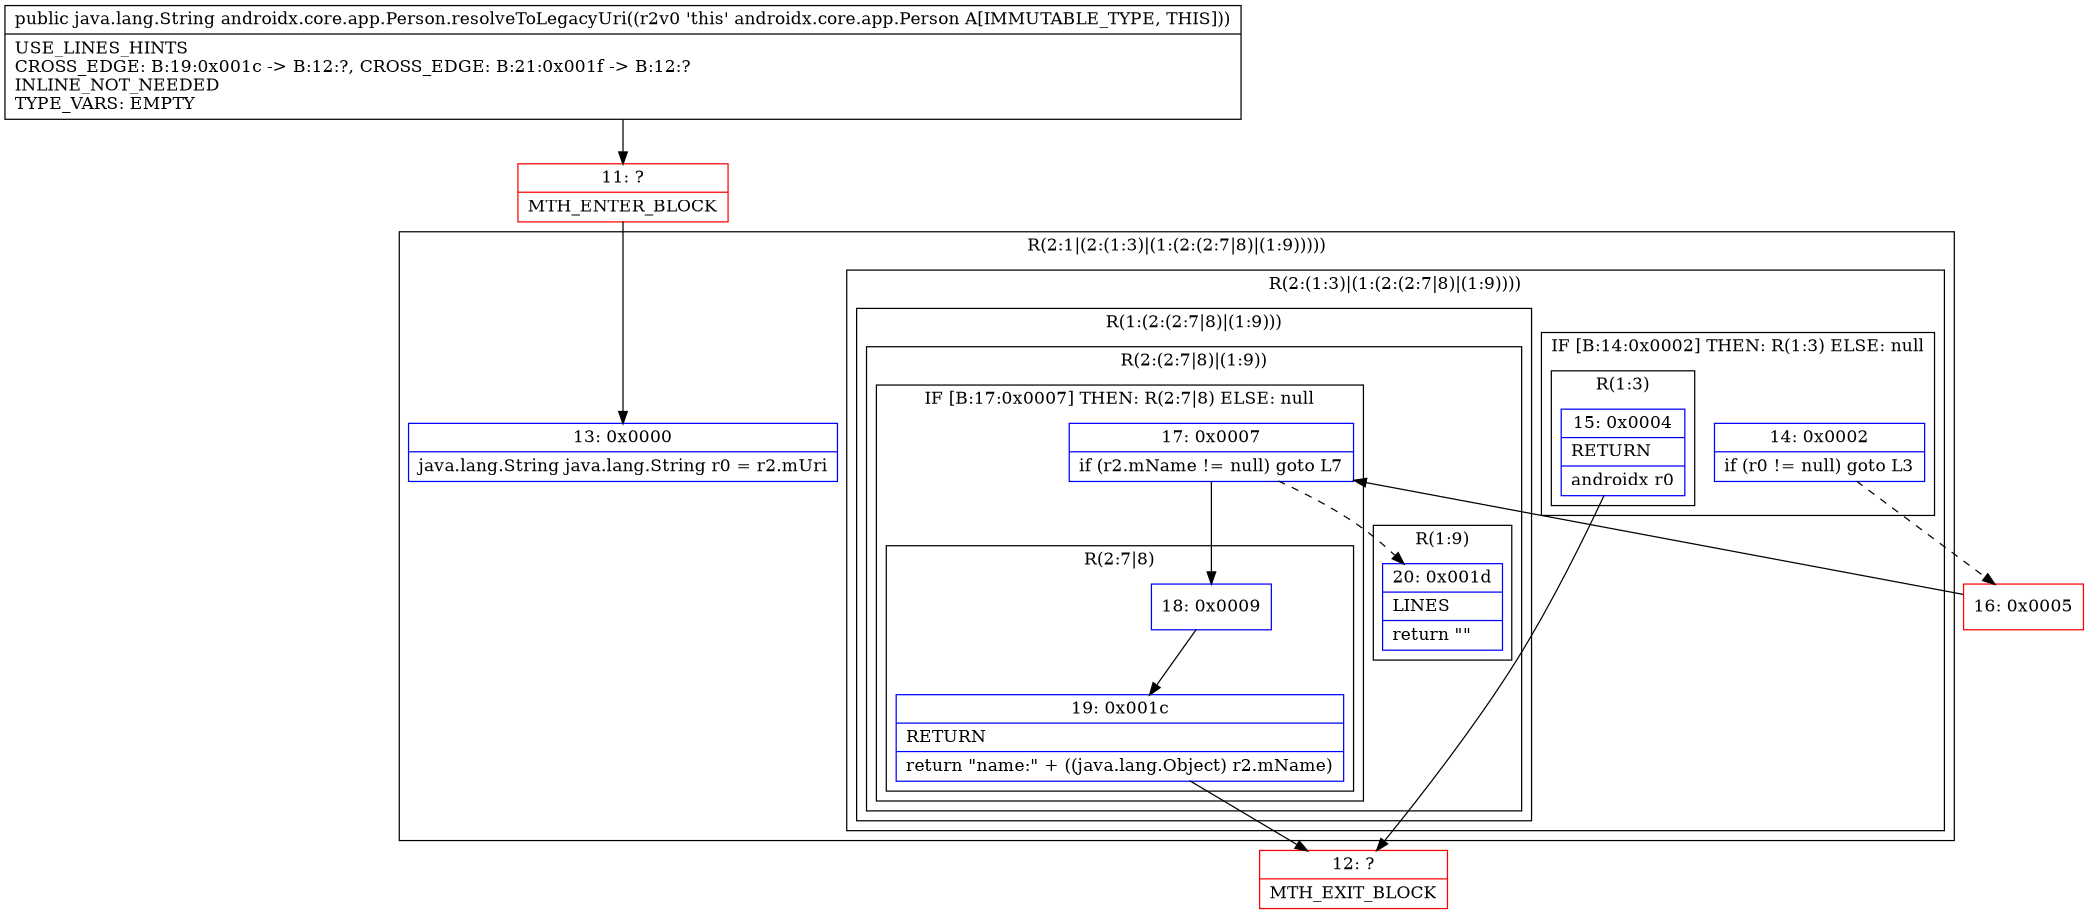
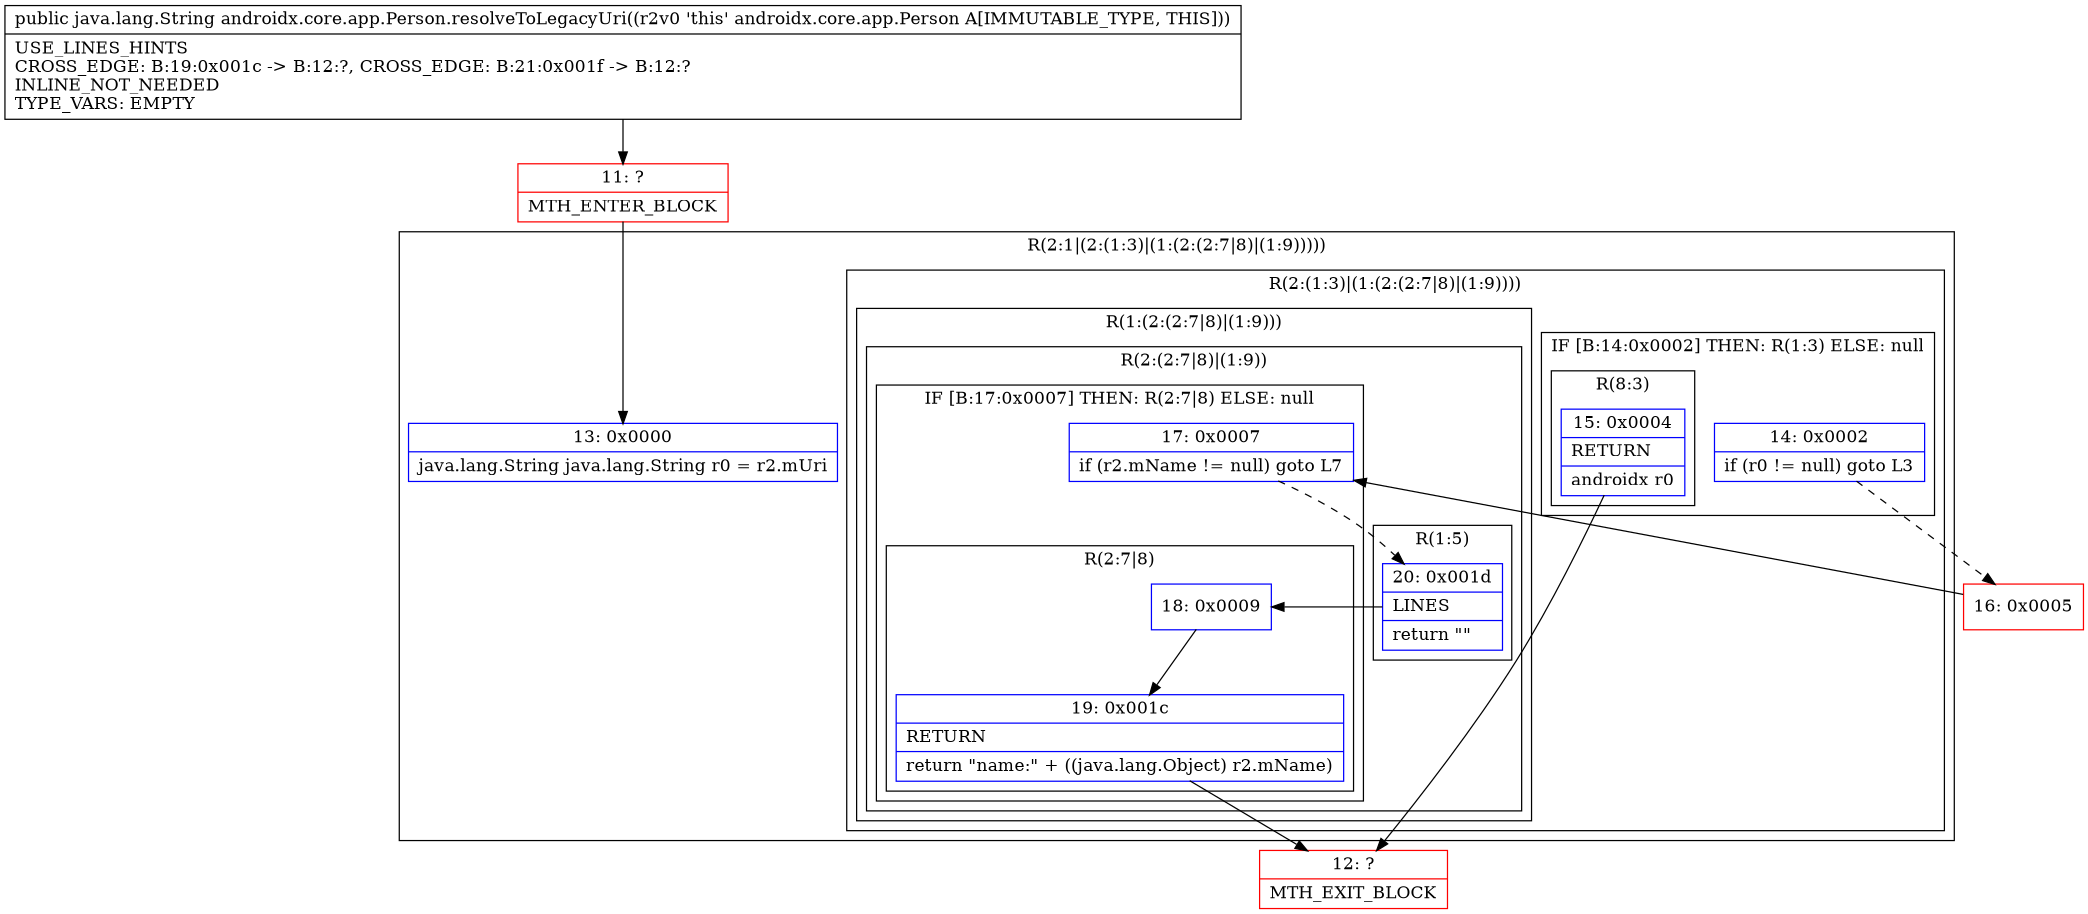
(1623, 385) -> (1623, 385)
(1211, 526) -> (1333, 607)
(1443, 540) -> (1443, 540)
